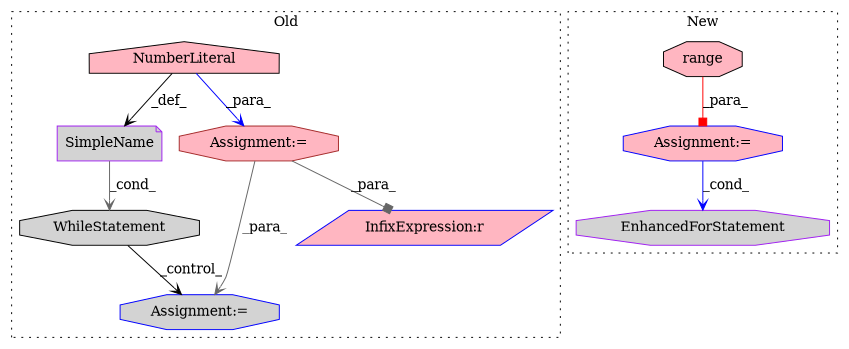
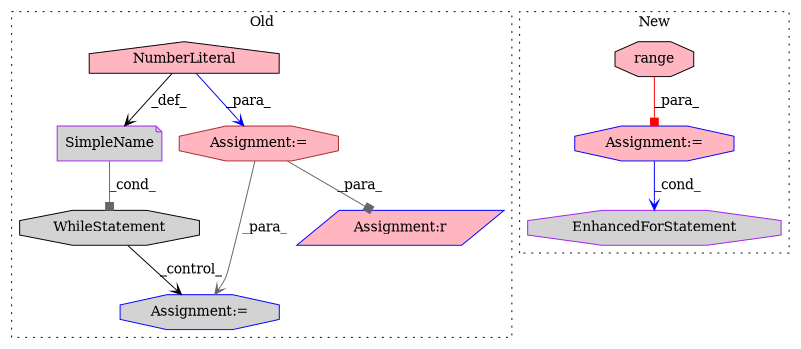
(110, 181) -> (110, 181)
(425, 228) -> (400, 228)
